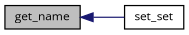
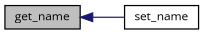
(154, 17) -> (162, 17)
